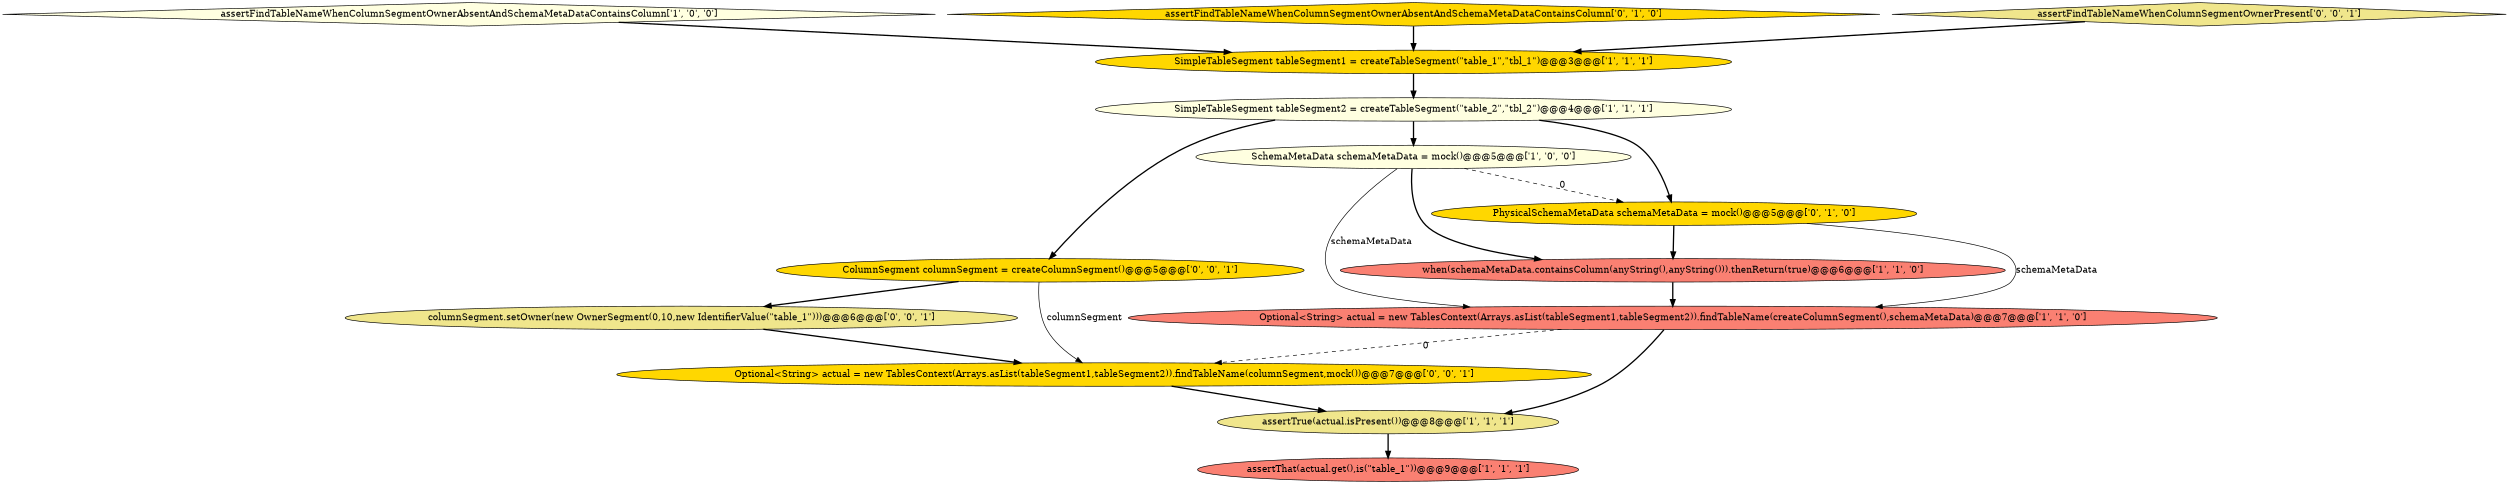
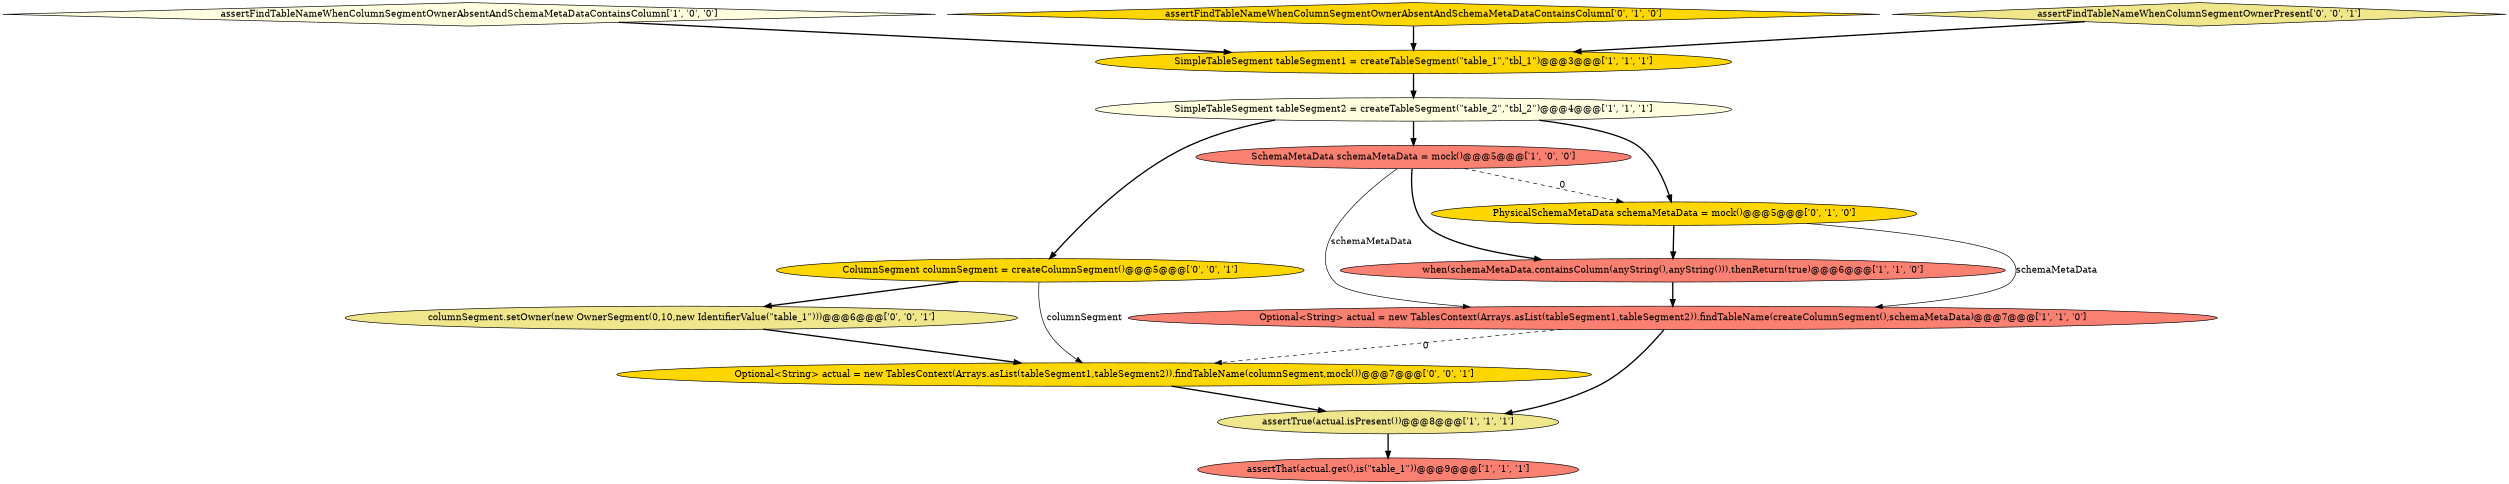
(1414, 157) -> (1414, 157)
